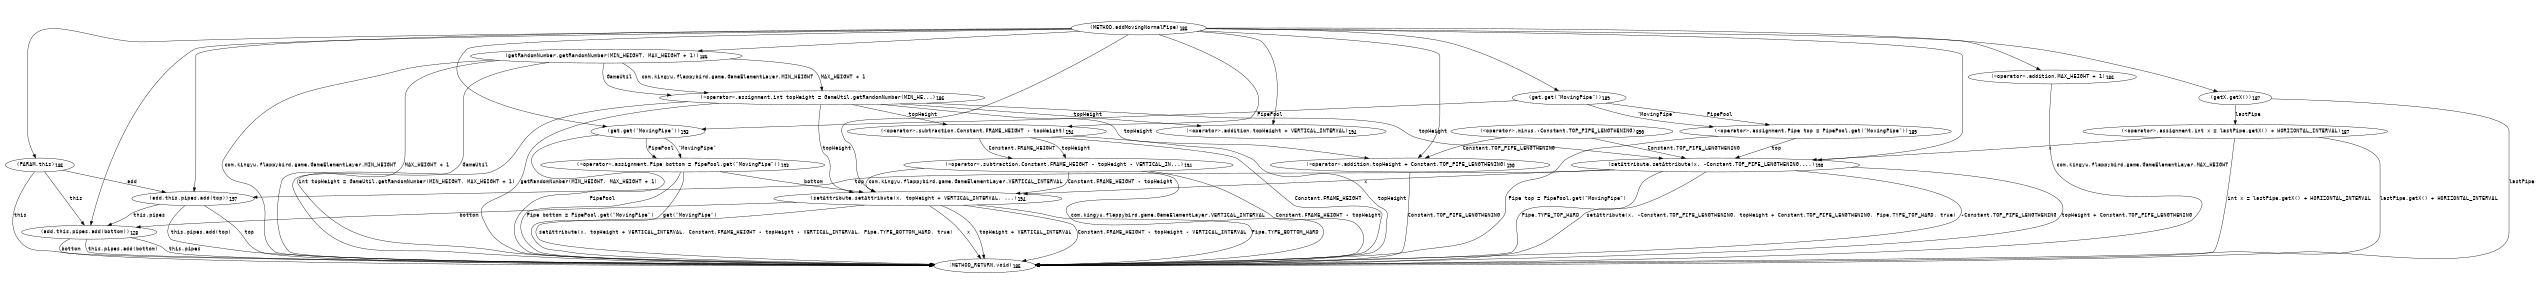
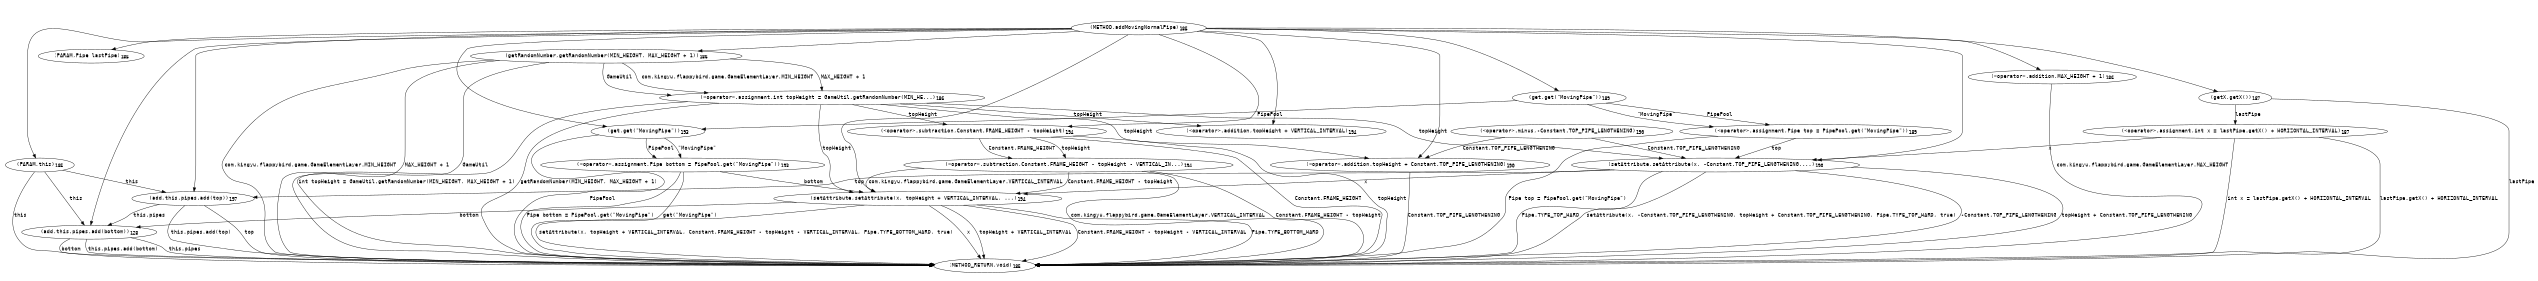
none -> (91, 56)
(1640, 131) -> (1640, 131)
(132, 182) -> (132, 182)
